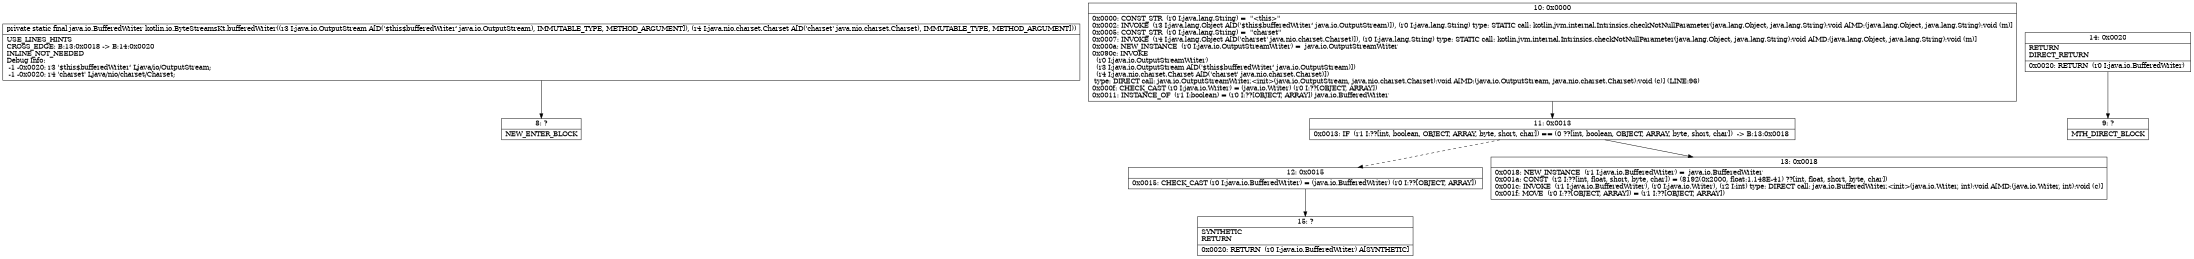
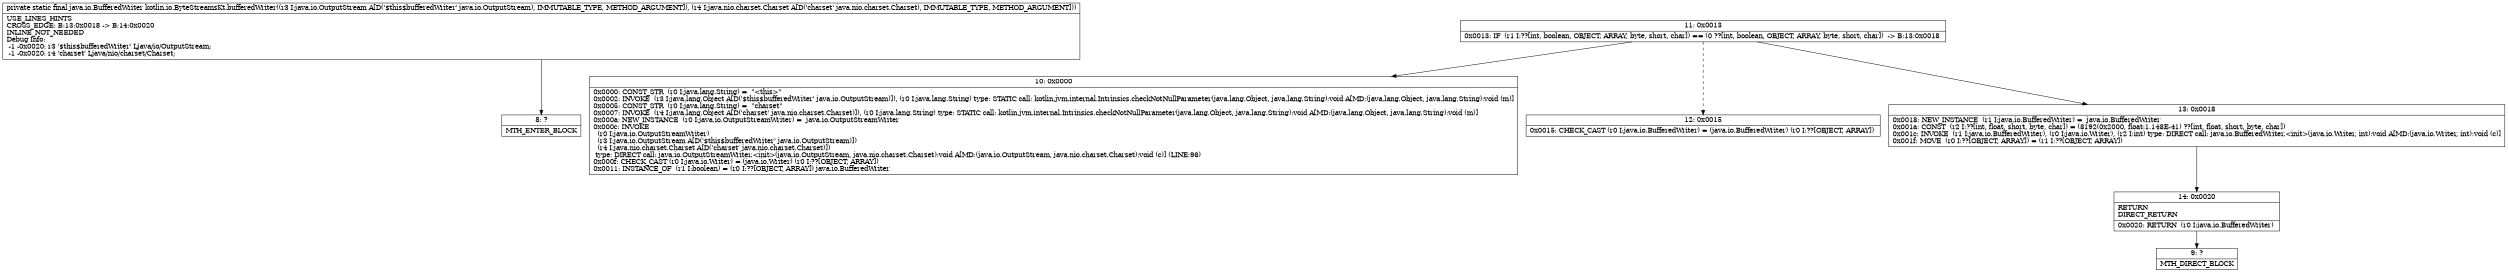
(1122, 54) -> (623, 127)
(1552, 108) -> (1514, 59)
(541, 134) -> (541, 131)
none -> (2197, 167)
(1305, 236) -> none
